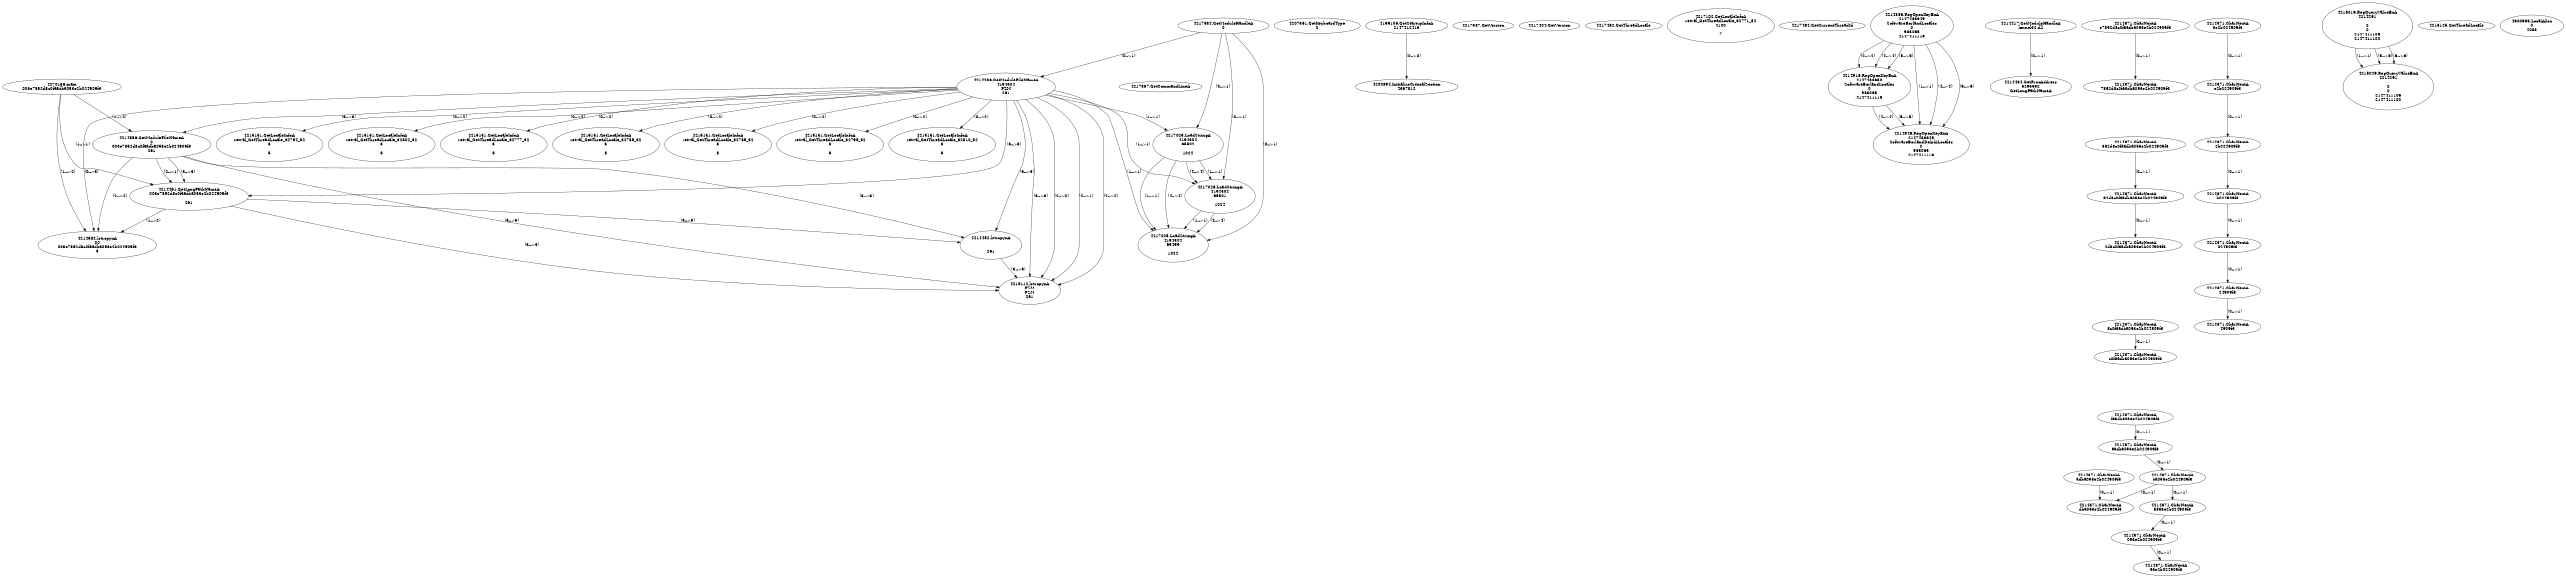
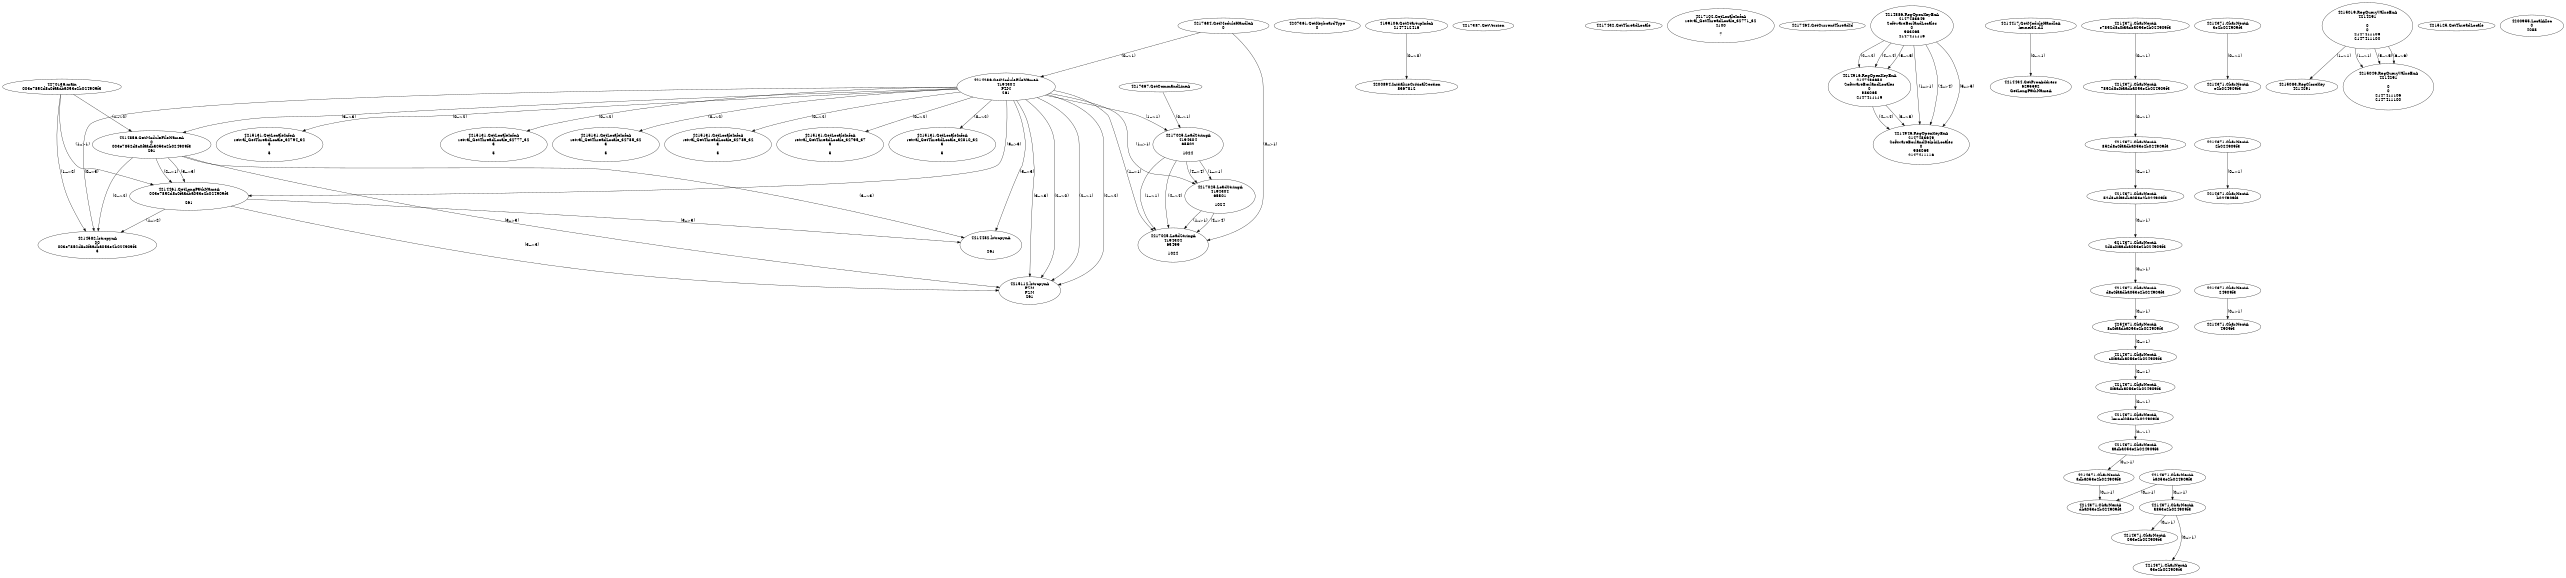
(1549, 26) -> none
(2532, 26) -> (2532, 26)
(1212, 80) -> (1171, 109)
(1407, 87) -> (1407, 87)
none -> (2302, 87)
(1232, 105) -> none
none -> (2135, 114)
(2228, 114) -> none
(382, 145) -> none
(830, 145) -> (830, 145)
(2135, 245) -> (2135, 245)
(2228, 245) -> none
(1008, 267) -> none
none -> (2135, 291)
(2135, 327) -> (2135, 327)
none -> (2135, 387)
(2135, 417) -> (2135, 417)
(2153, 462) -> (2118, 461)
(2154, 552) -> (2181, 537)
